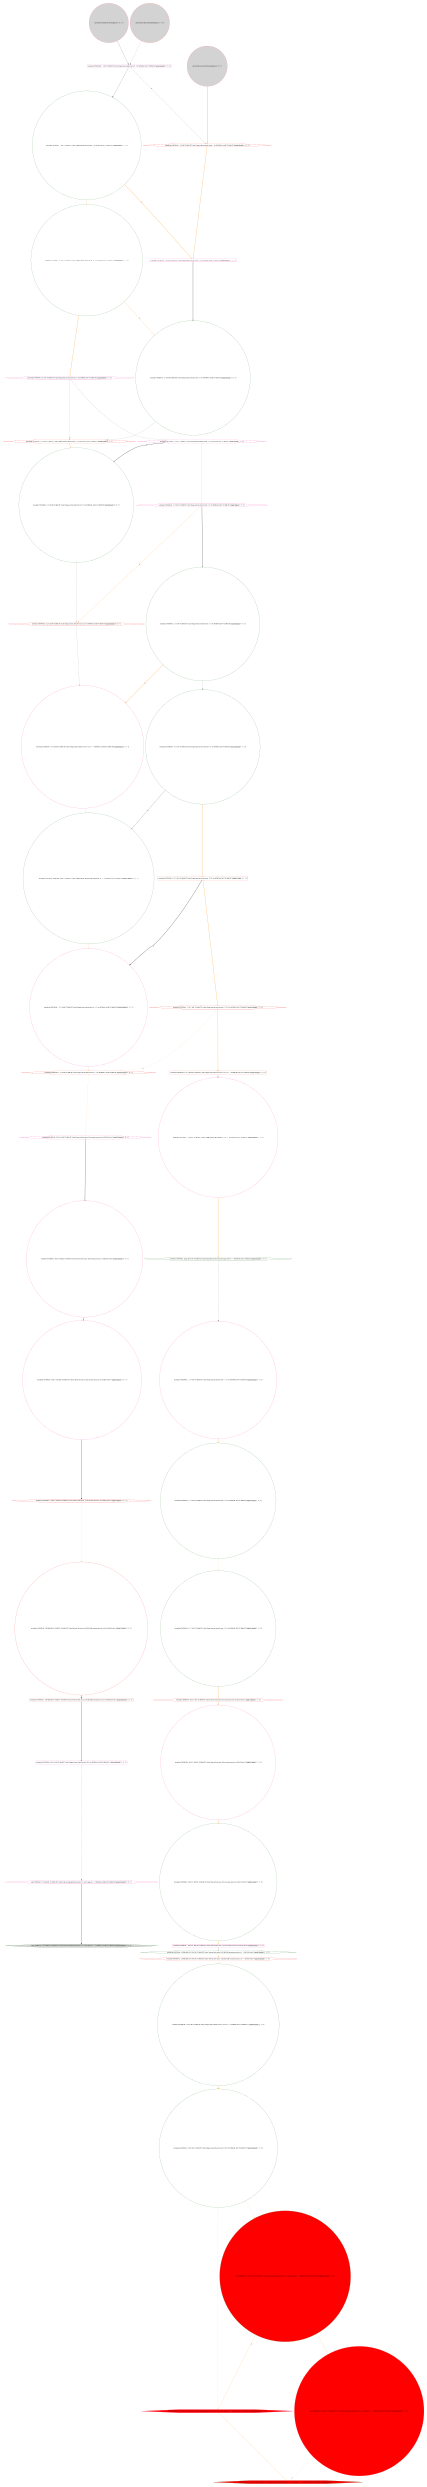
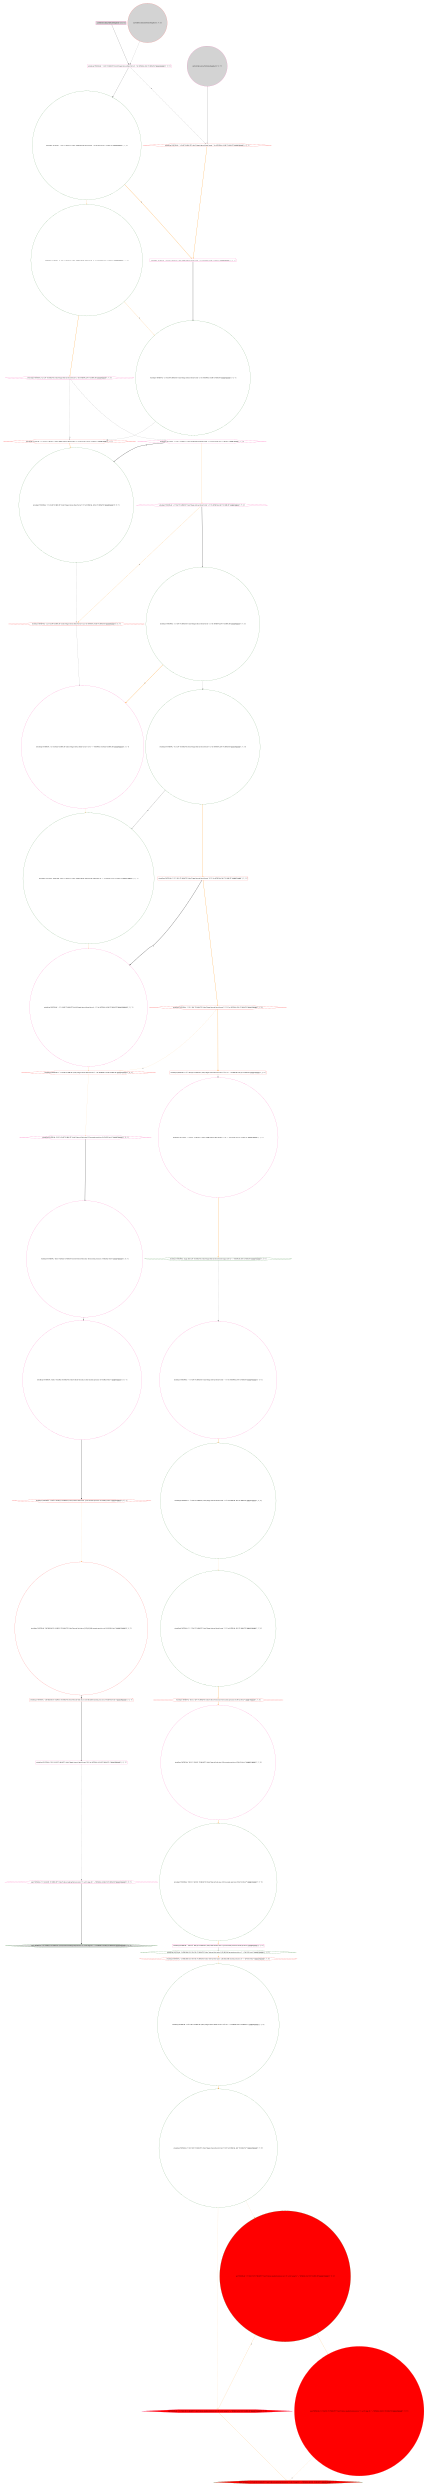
(109, 23) -> (111, 23)
